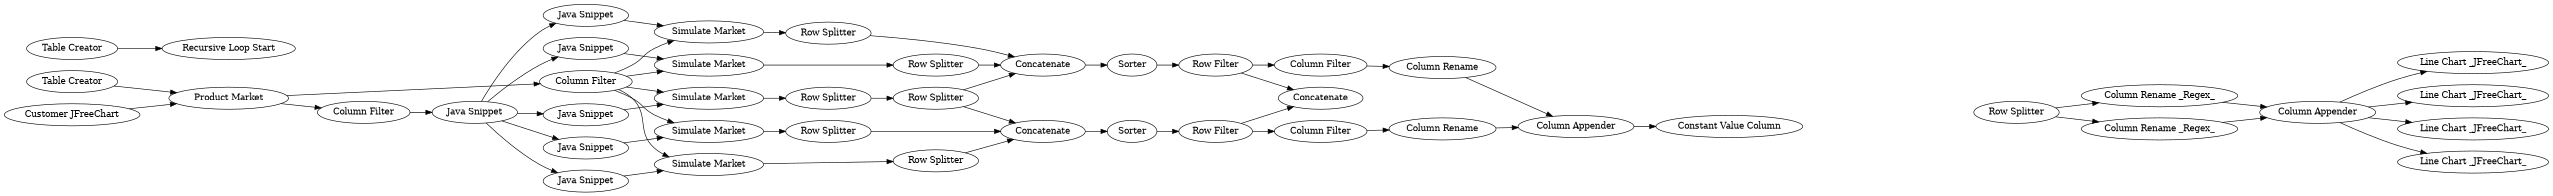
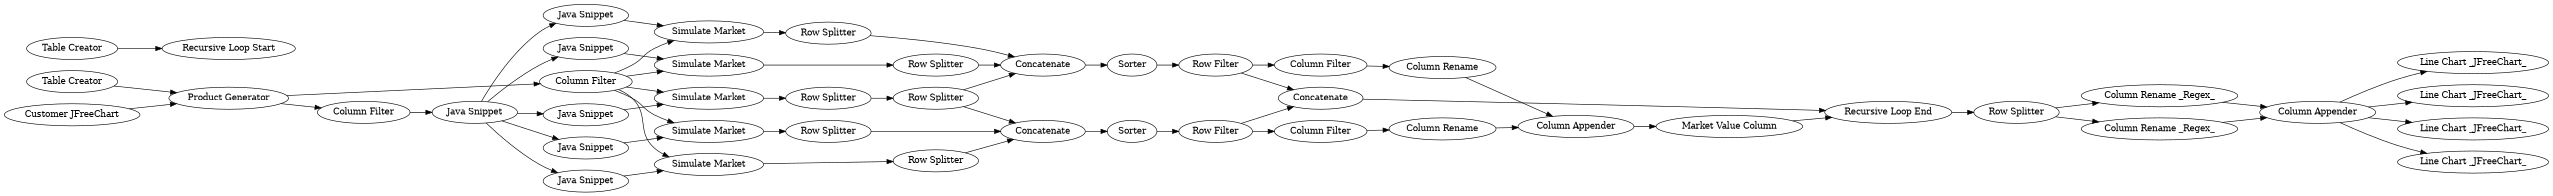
(229, 98) -> (229, 98)
none -> (1888, 112)
(1729, 126) -> (1729, 126)
